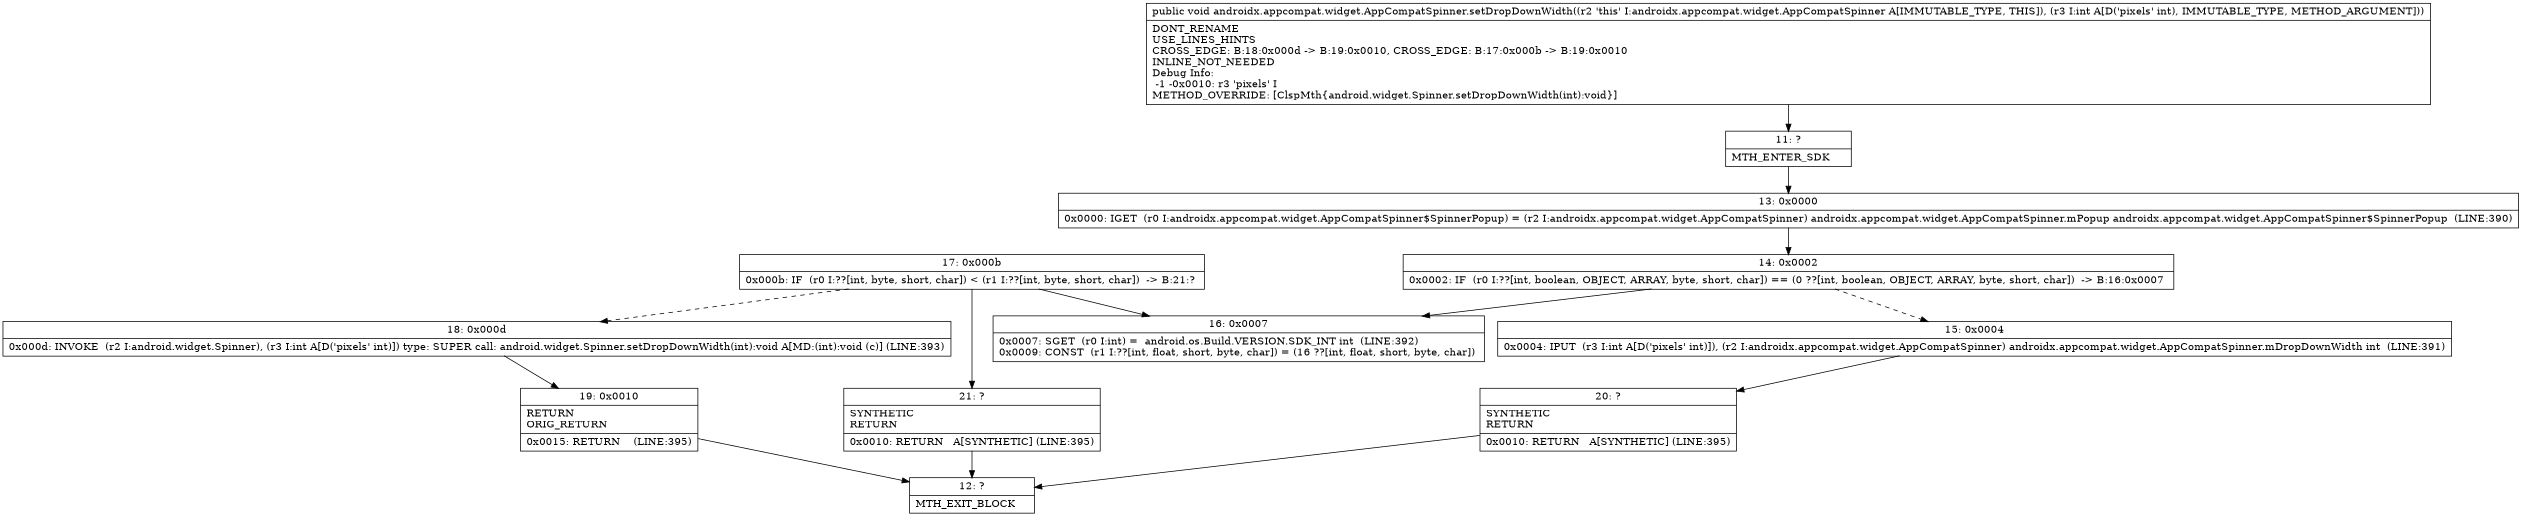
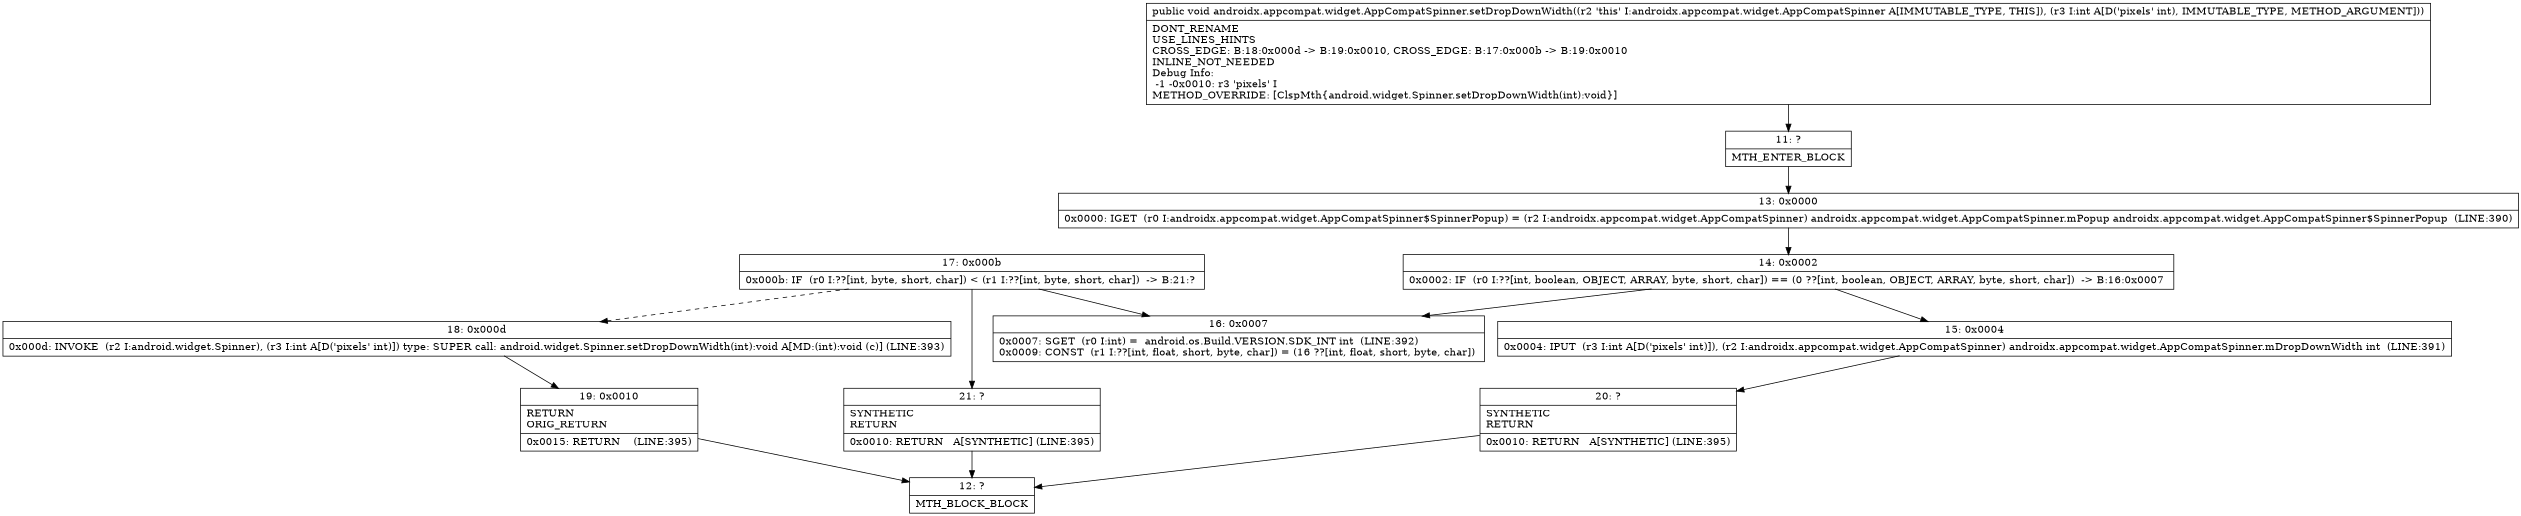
(1781, 157) -> (1788, 157)
(1878, 304) -> (1878, 304)
(966, 504) -> (972, 504)
